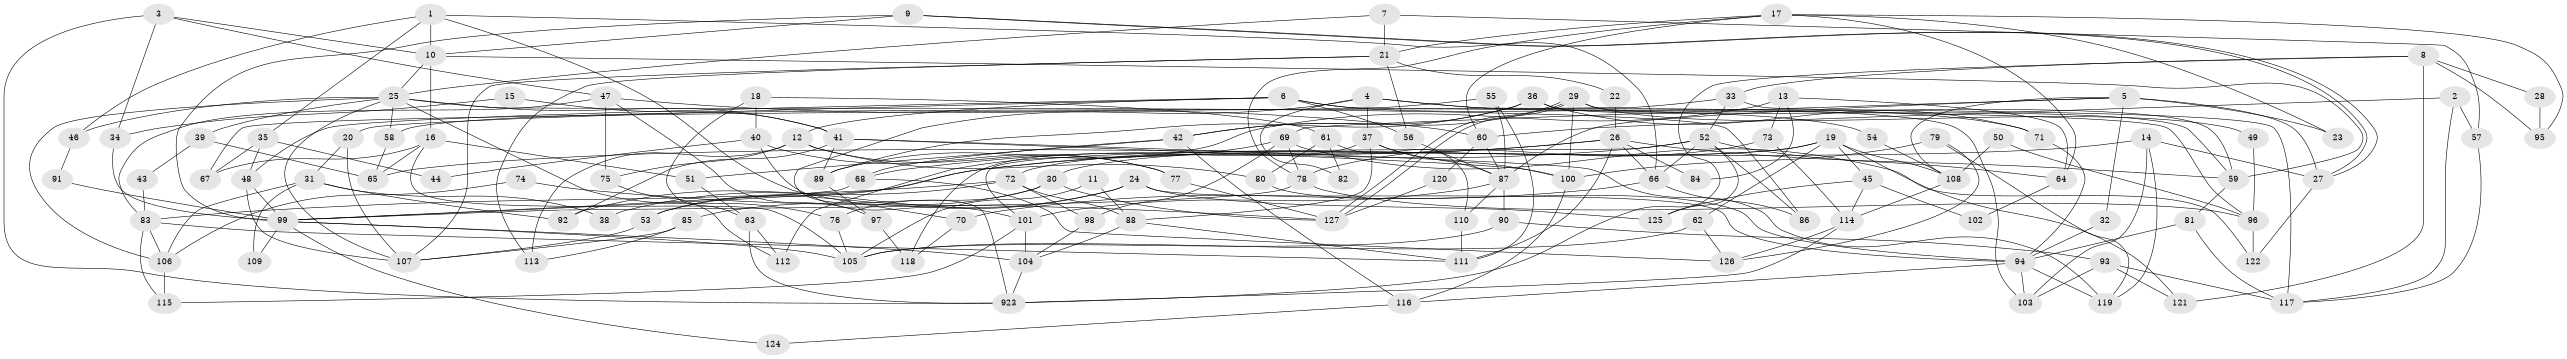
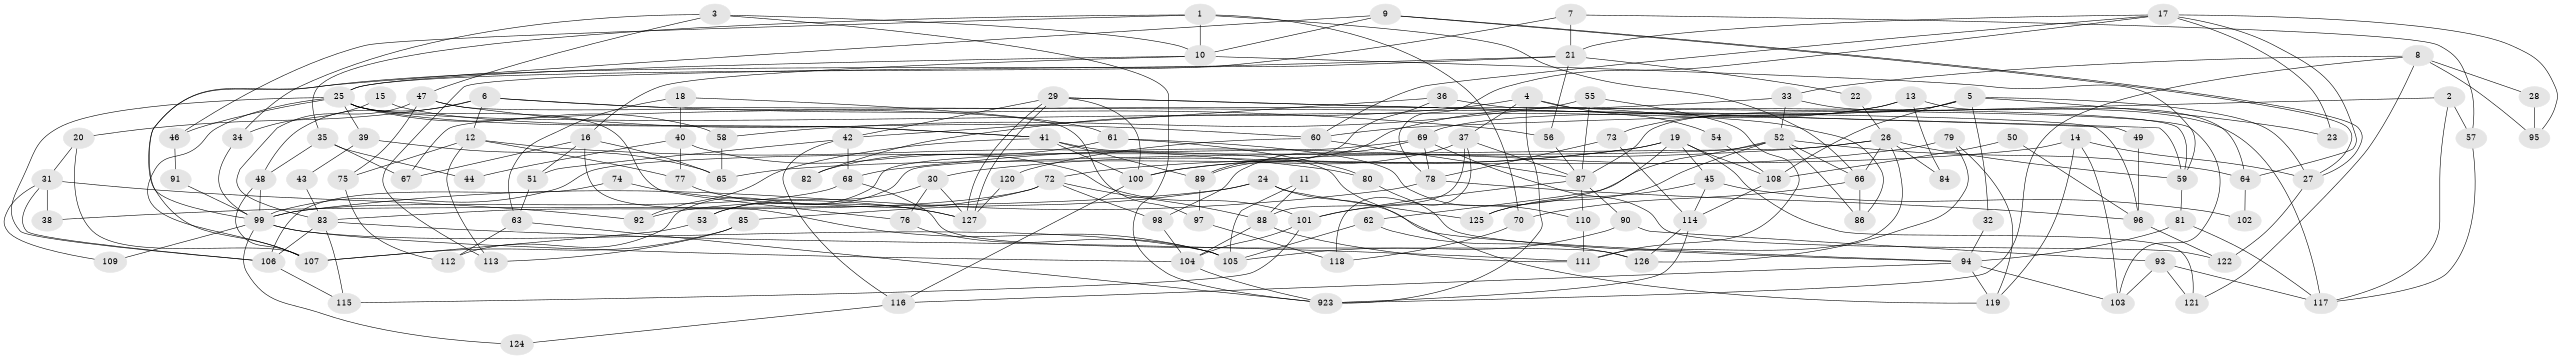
(2040, 138) -> none
